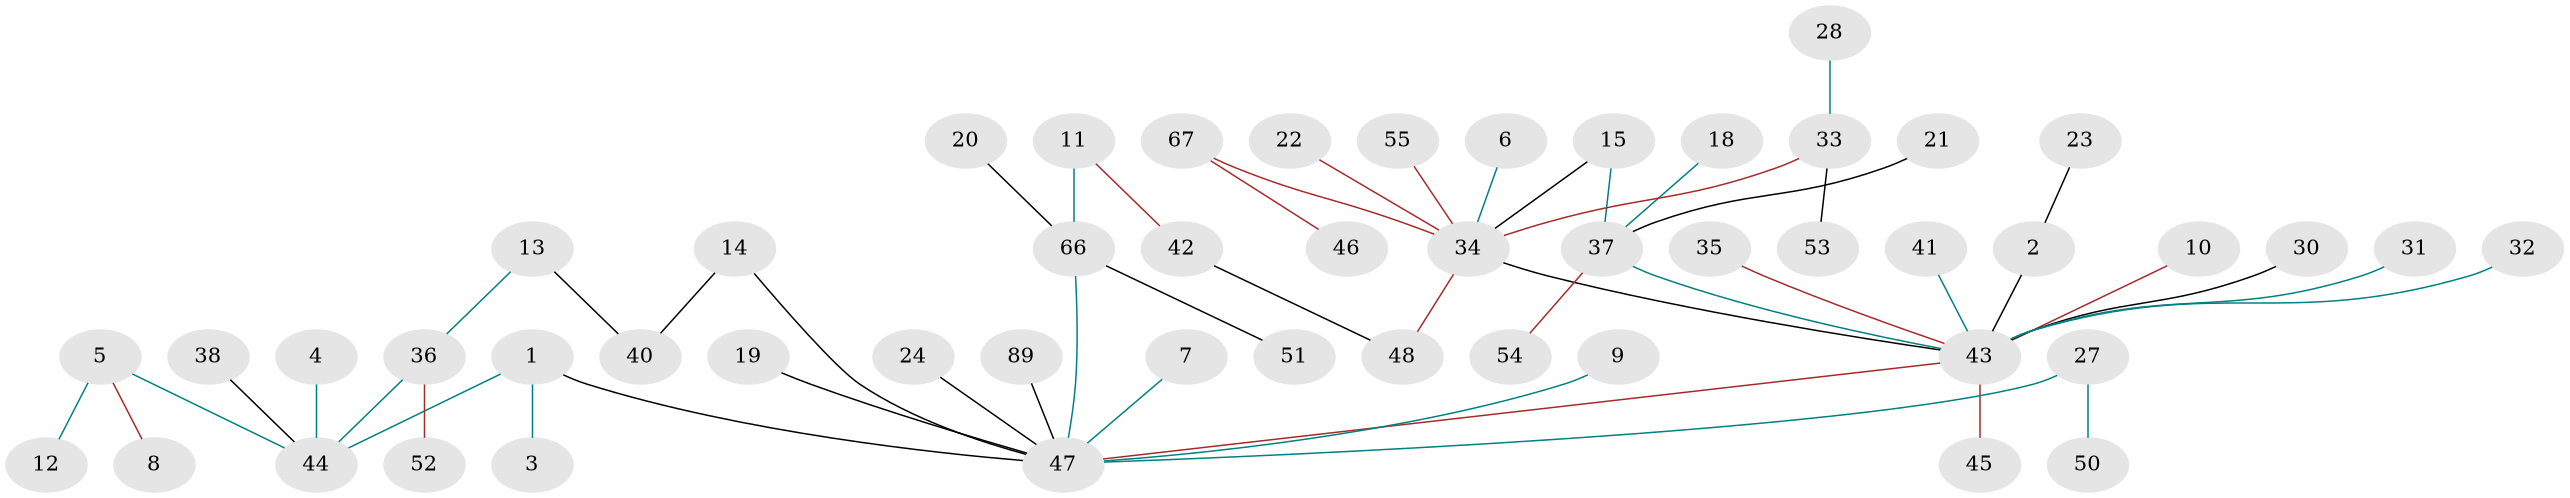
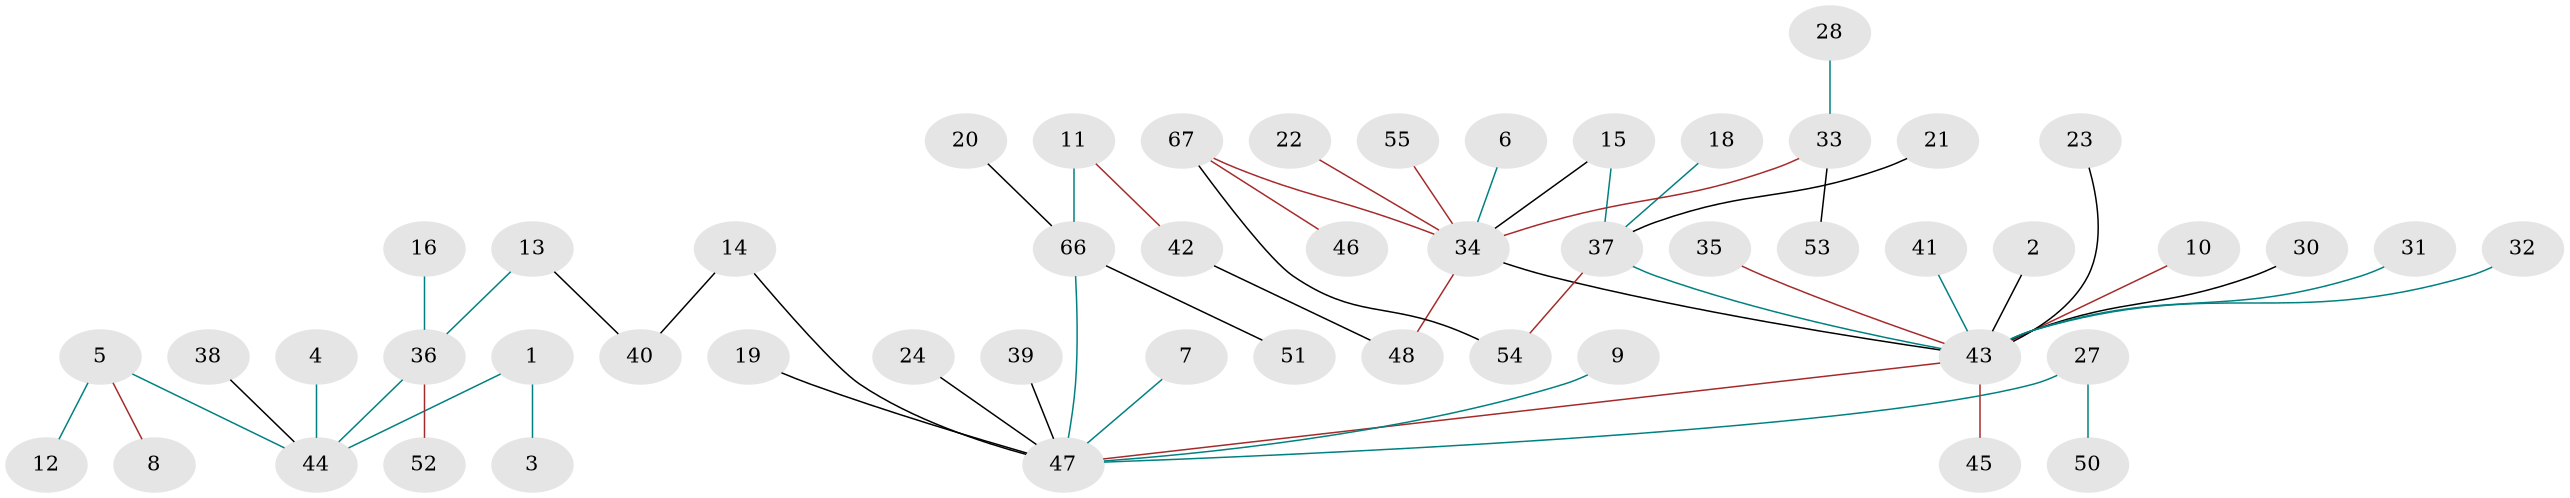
(2057, 195) -> (2090, 271)
none -> (424, 249)
none -> (1315, 290)
(1022, 357) -> (1022, 357)
(791, 431) -> none
